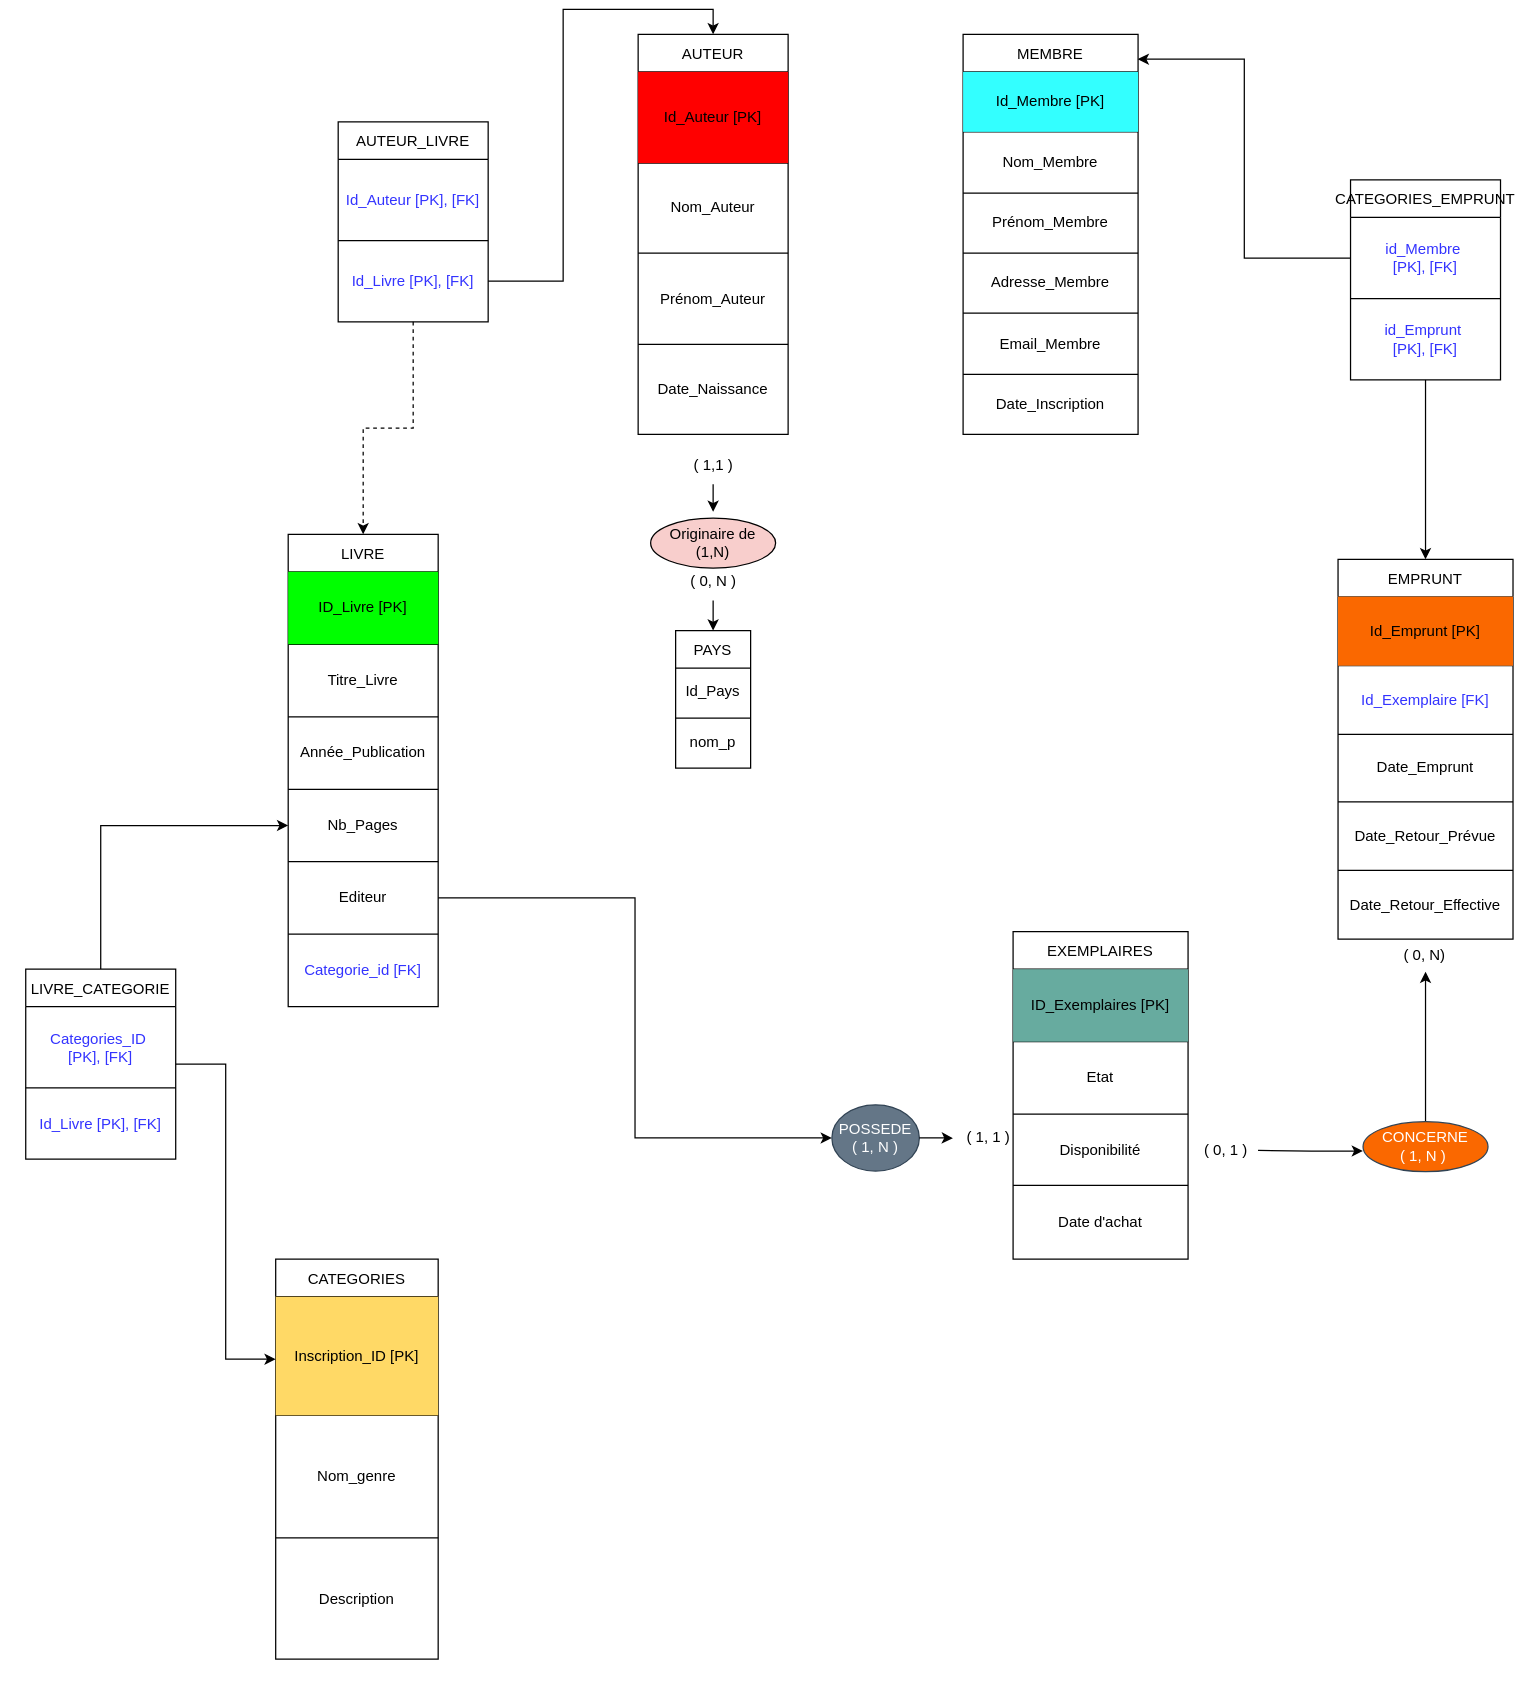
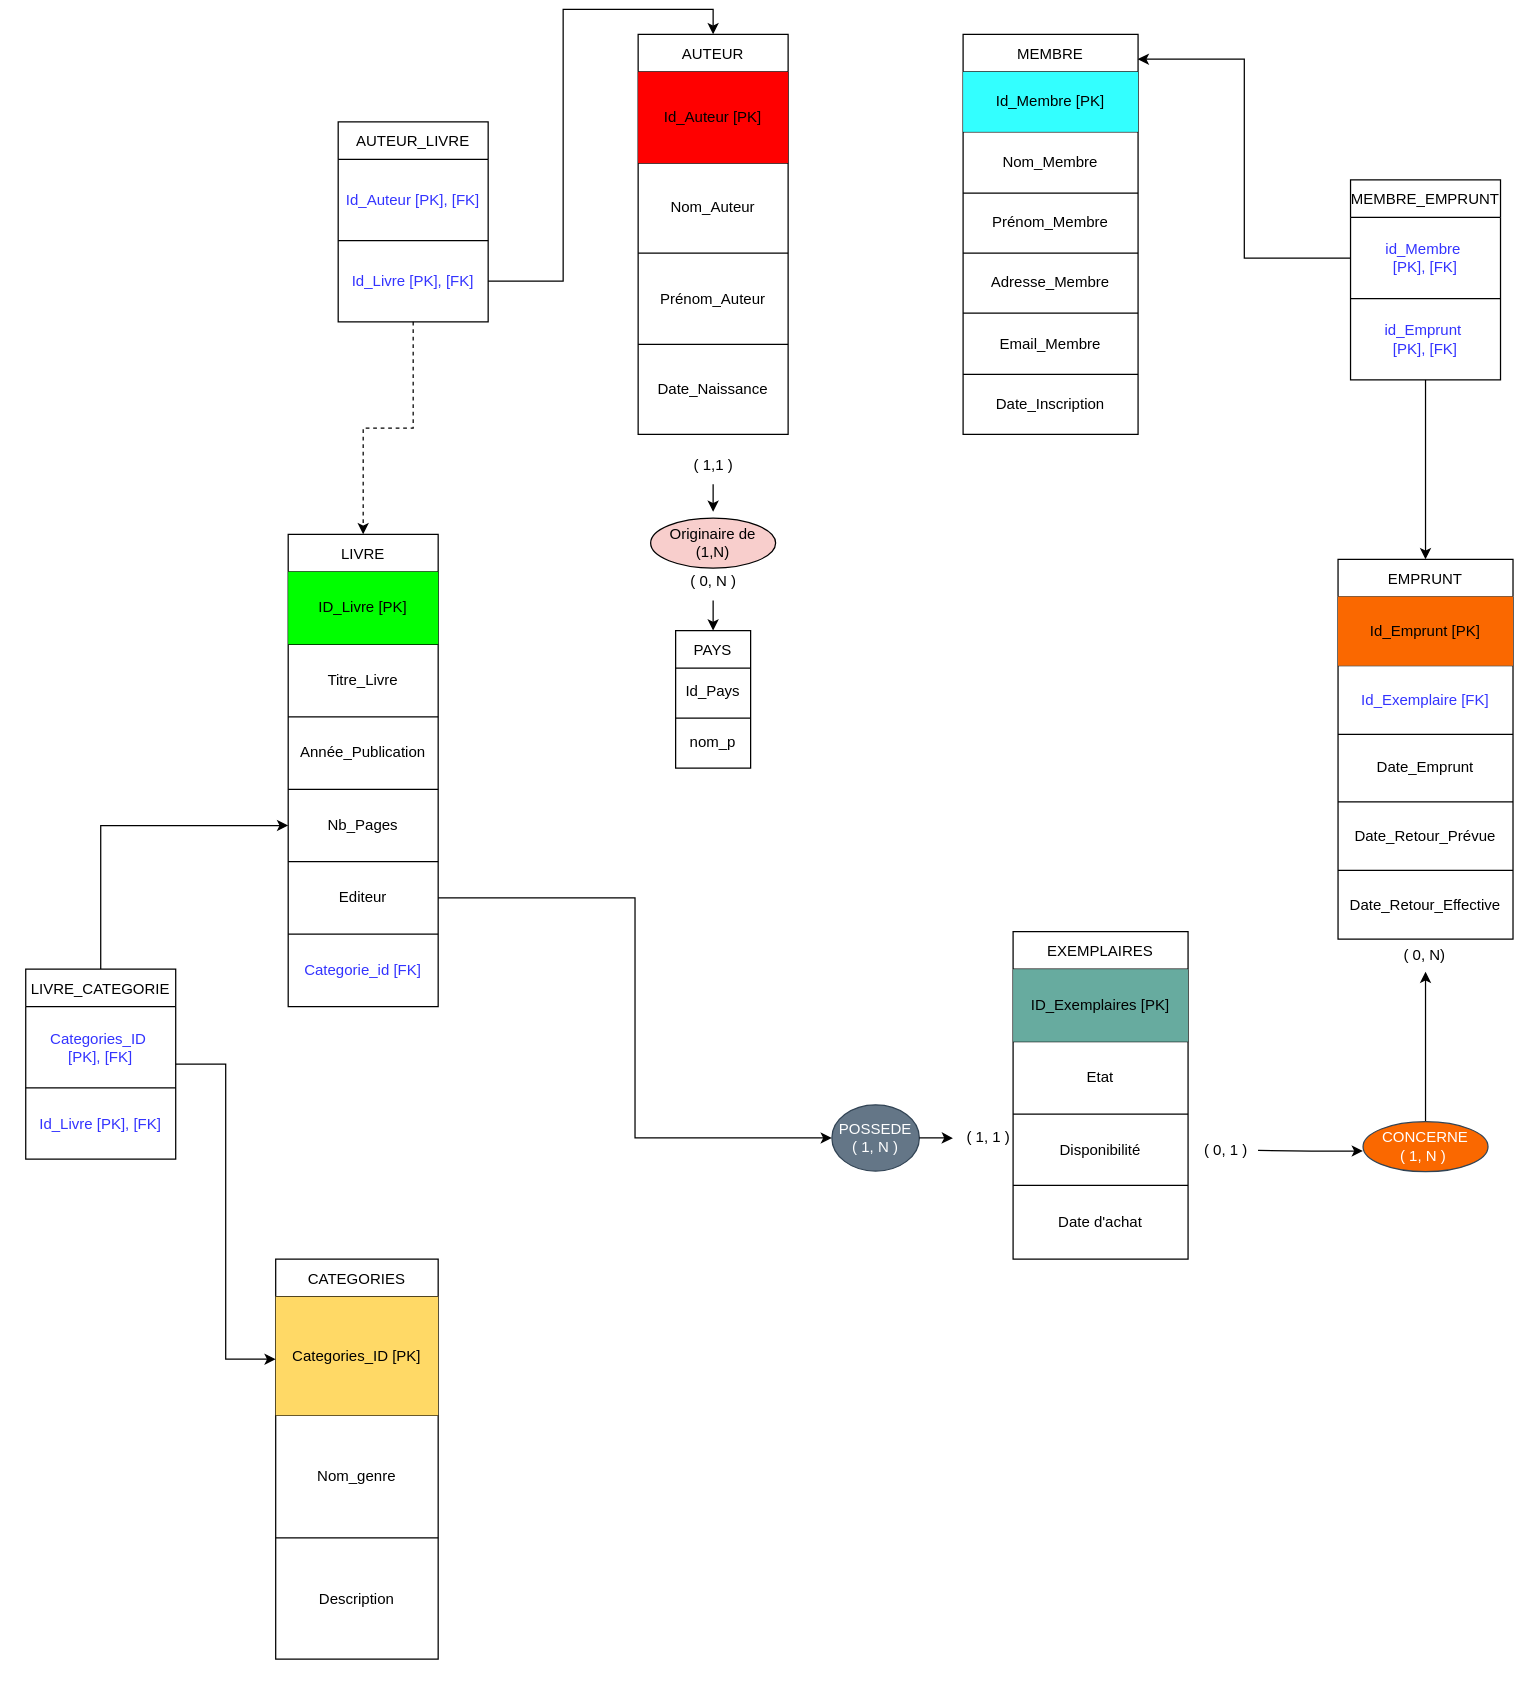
(1425, 199) -> (1425, 199)
(357, 1357) -> (357, 1357)
